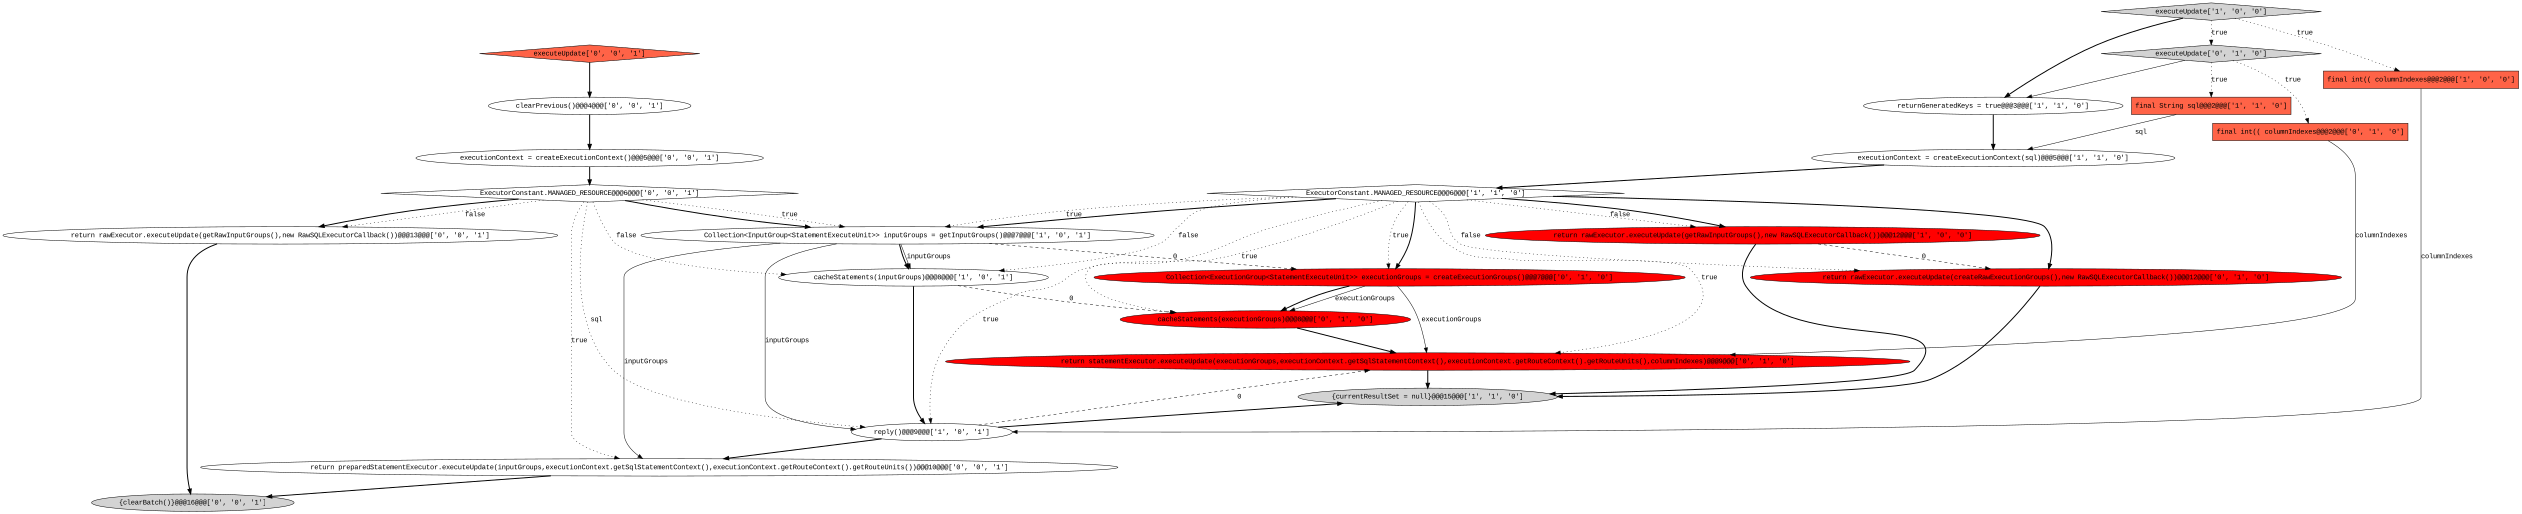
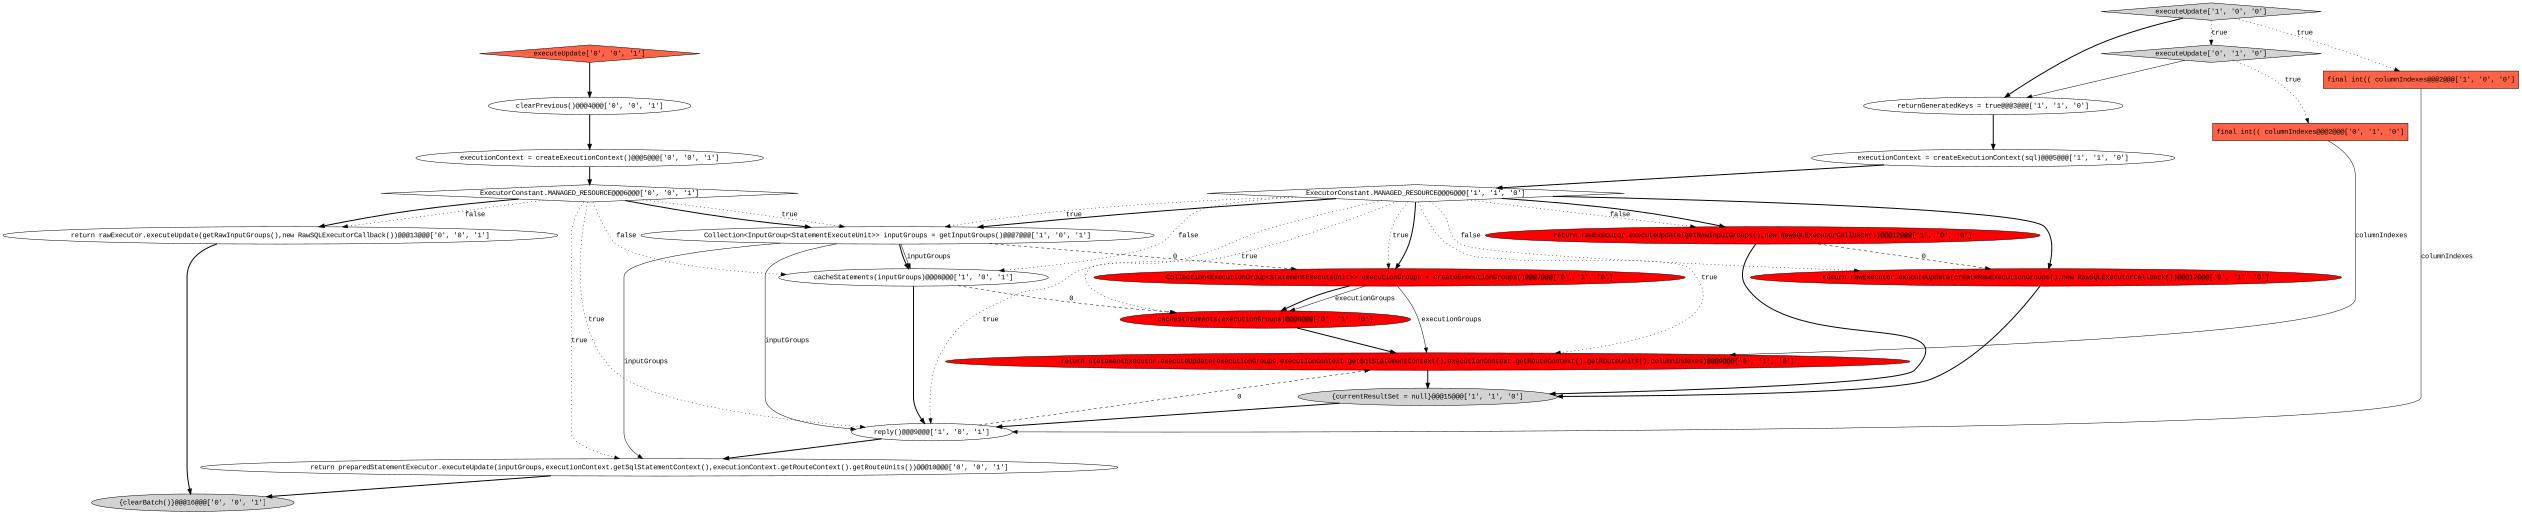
(2211, 106) -> none
(596, 319) -> (596, 319)
(1168, 416) -> (1171, 415)
